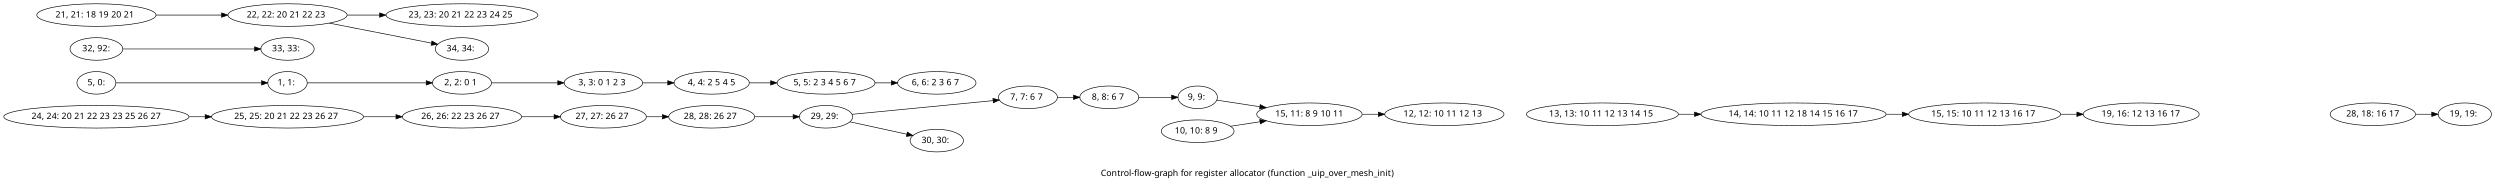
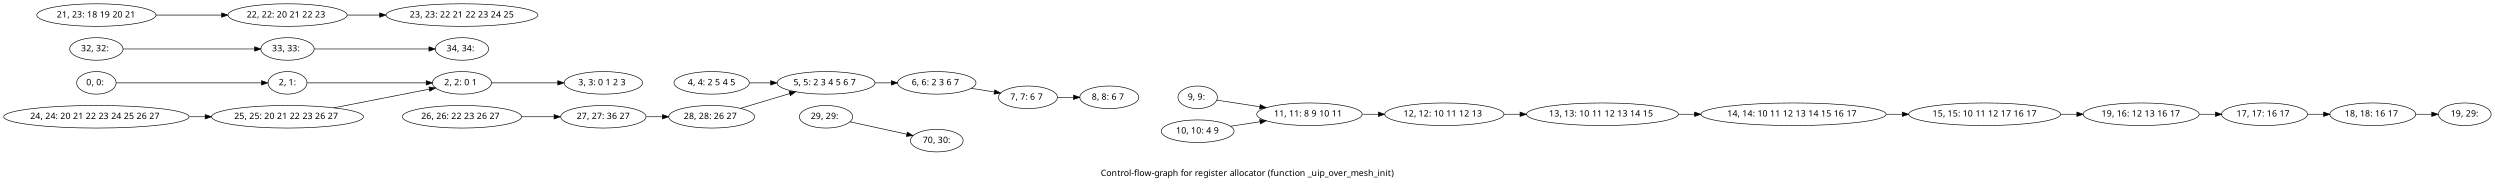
(96, 15) -> (96, 15)
(462, 15) -> (462, 15)
(380, 33) -> (371, 49)
(96, 49) -> (96, 49)
(96, 83) -> (96, 83)
(287, 83) -> (287, 83)
(655, 83) -> none
(1155, 97) -> none
(922, 107) -> (983, 90)
(1309, 114) -> (1309, 114)
none -> (1512, 114)
(1793, 114) -> (1793, 114)
(1985, 114) -> (1985, 114)
none -> (2265, 114)
(2373, 114) -> (2373, 114)
(2465, 114) -> (2465, 114)
(96, 117) -> (96, 117)
(380, 117) -> (382, 98)
(603, 117) -> (603, 117)
(774, 117) -> (765, 101)
(1198, 131) -> (1198, 131)
(937, 141) -> (937, 141)
